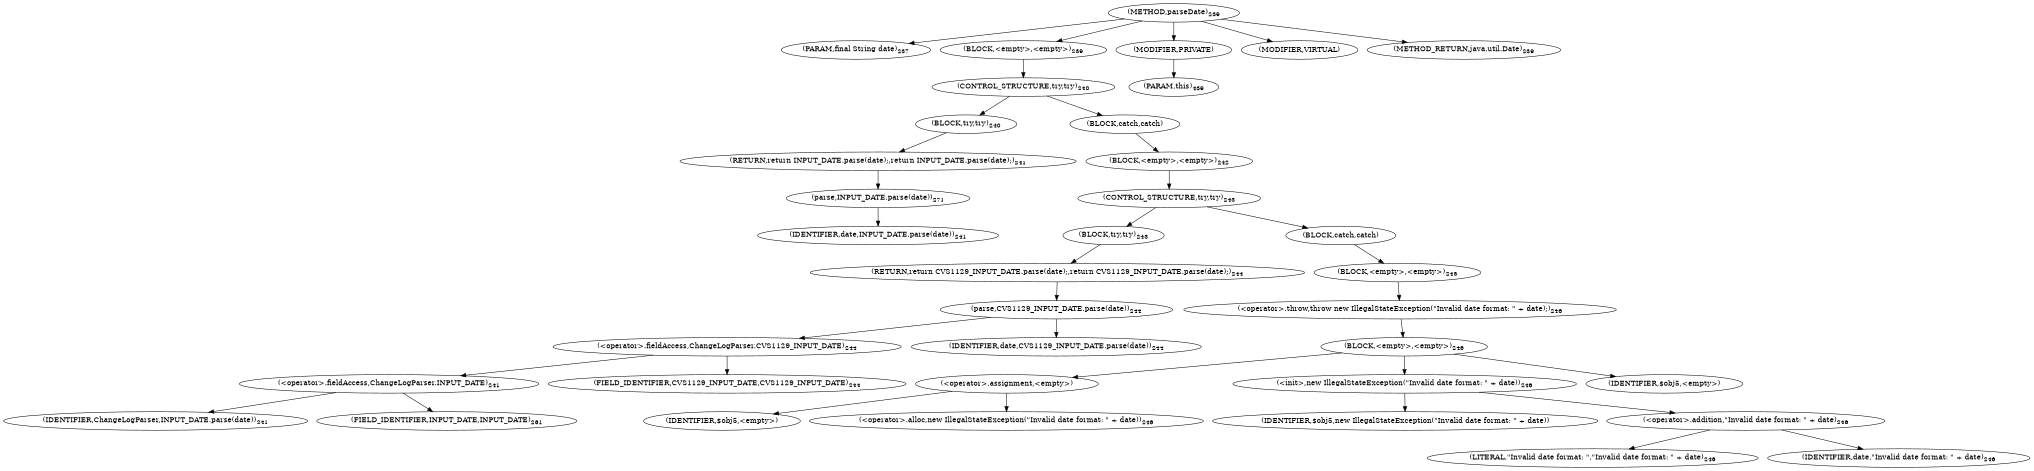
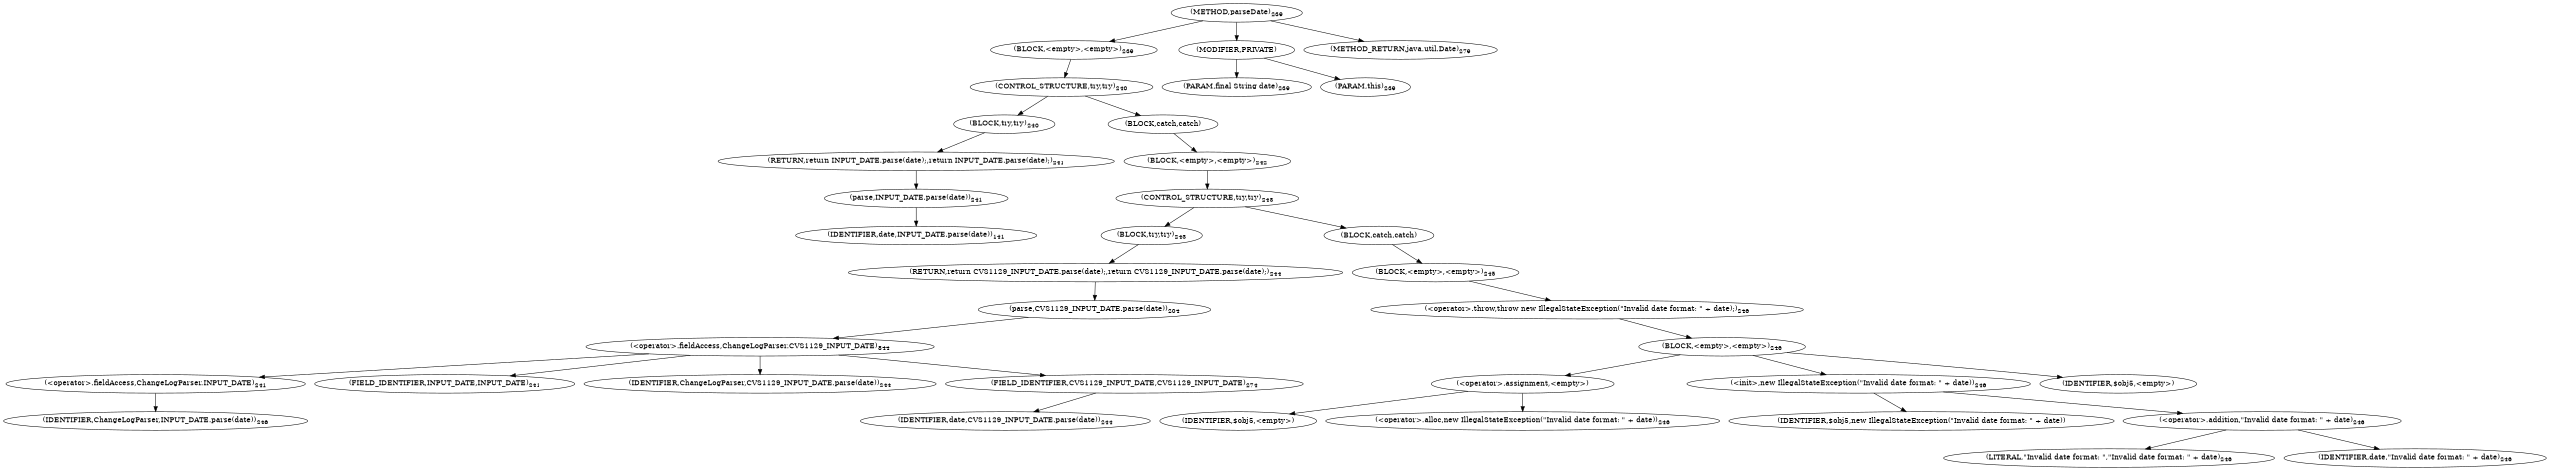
(1019, 31) -> (1237, 66)
(903, 49) -> (1284, 86)
(1528, 49) -> (1465, 49)
(1300, 50) -> none
(1198, 86) -> (1390, 86)
(939, 198) -> (977, 198)
(961, 235) -> (999, 235)
(1136, 309) -> (1174, 309)
(1056, 326) -> (1067, 402)
(851, 346) -> (884, 346)
(855, 383) -> (1252, 383)
none -> (760, 384)
(416, 401) -> (603, 365)
(263, 420) -> (263, 420)
(537, 420) -> (535, 383)
